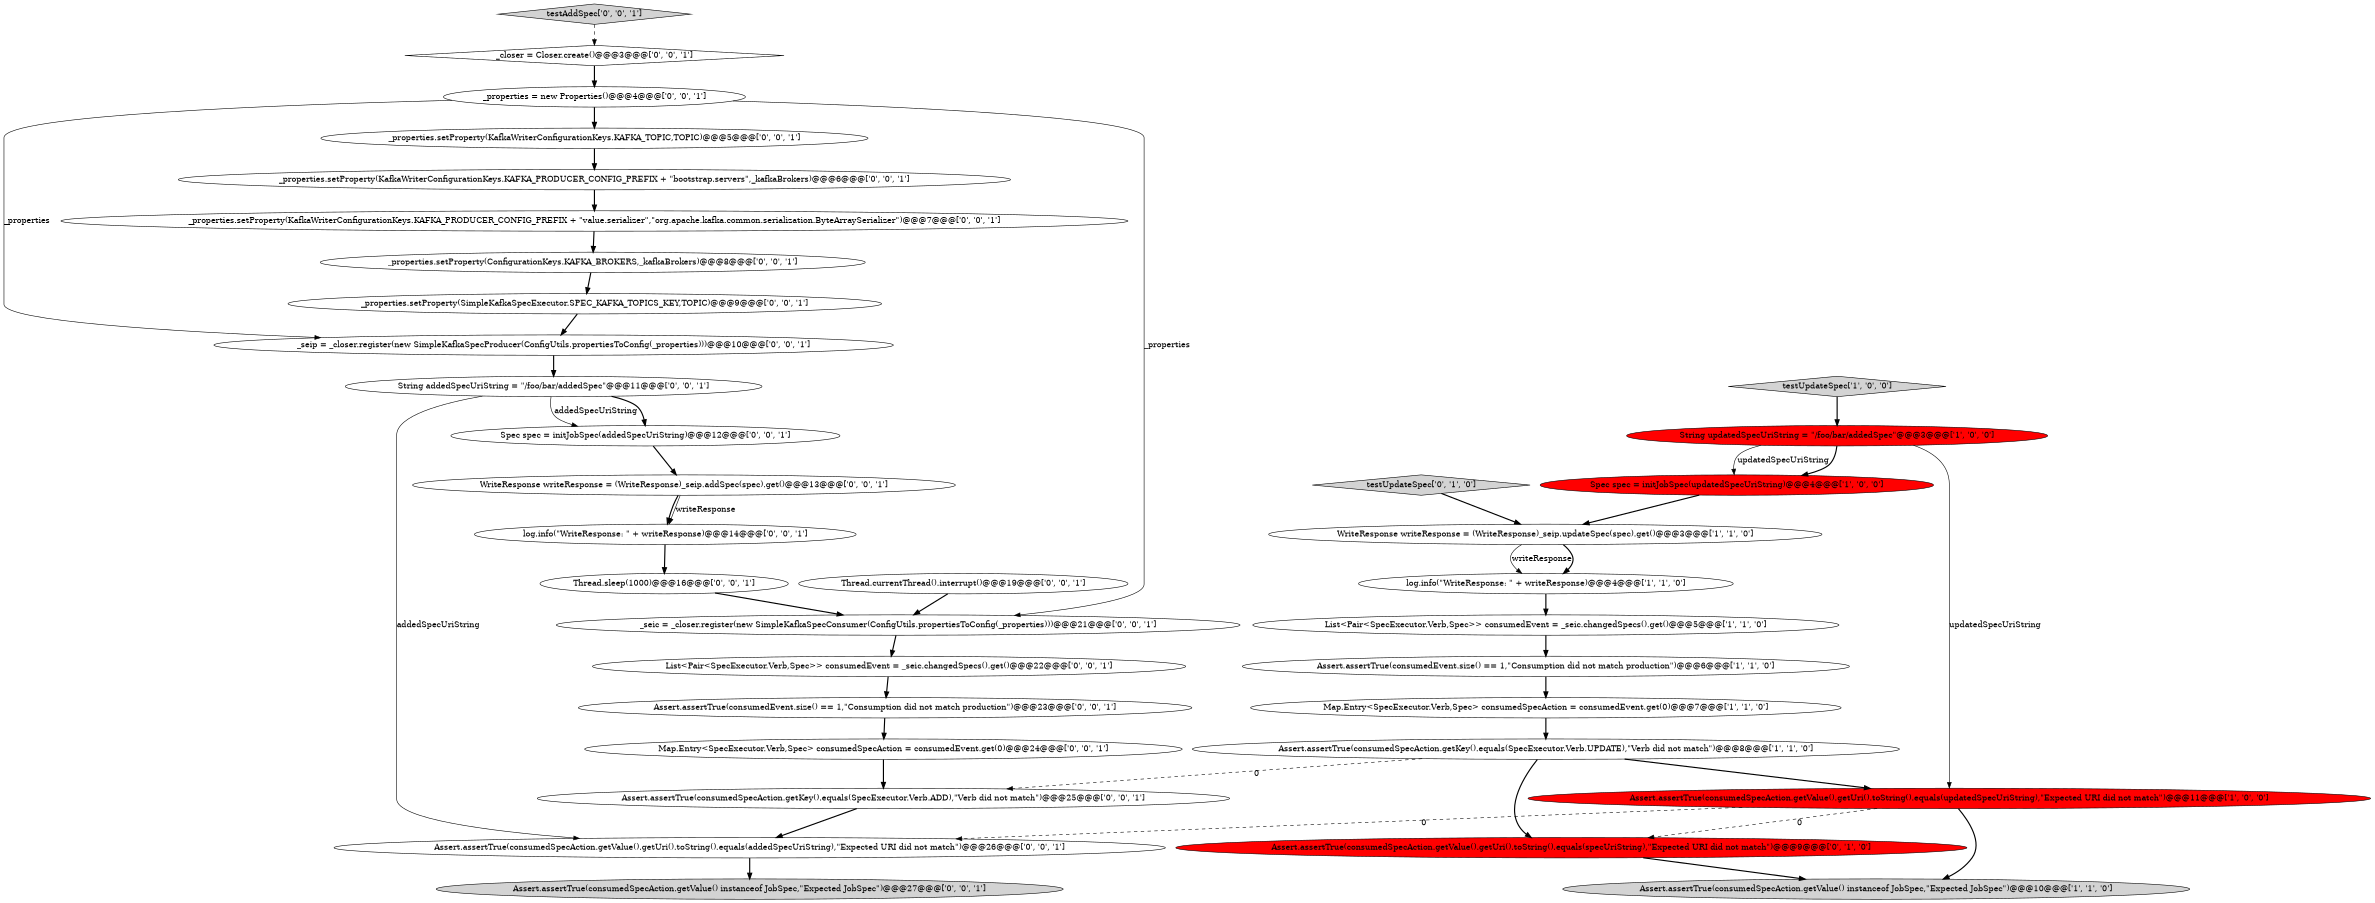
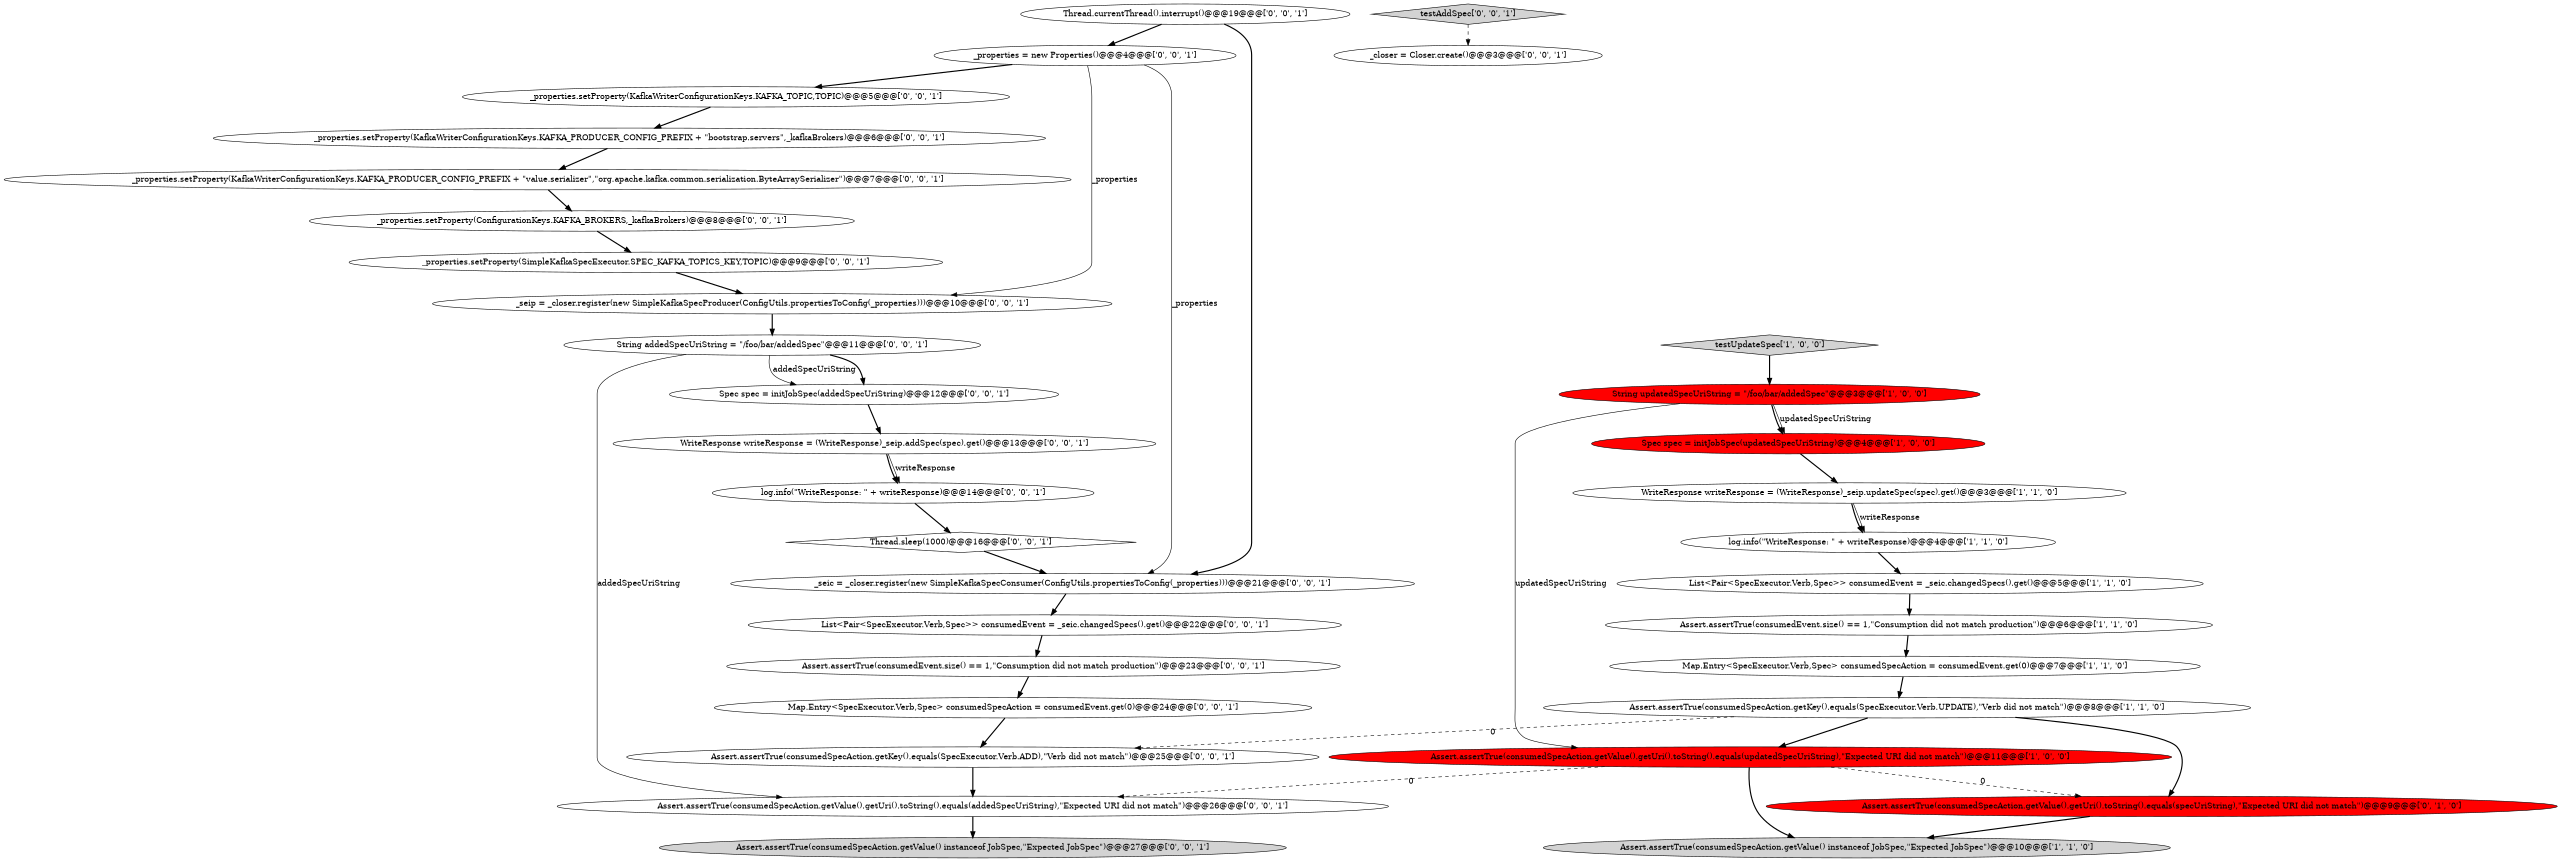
(594, 56) -> (1468, 56)
(594, 73) -> (1138, 34)
(1421, 485) -> none
(664, 584) -> (961, 542)
